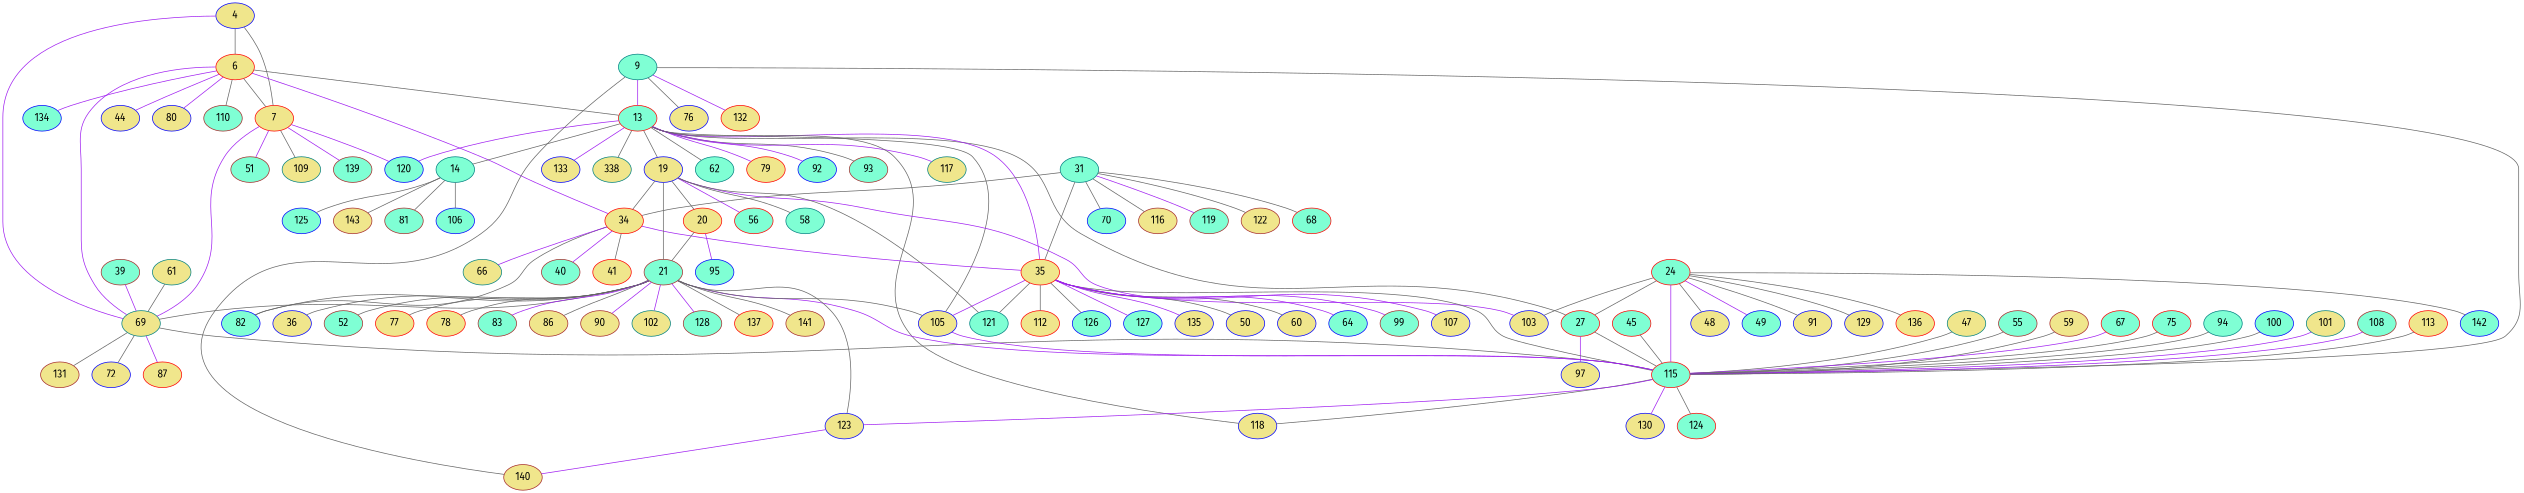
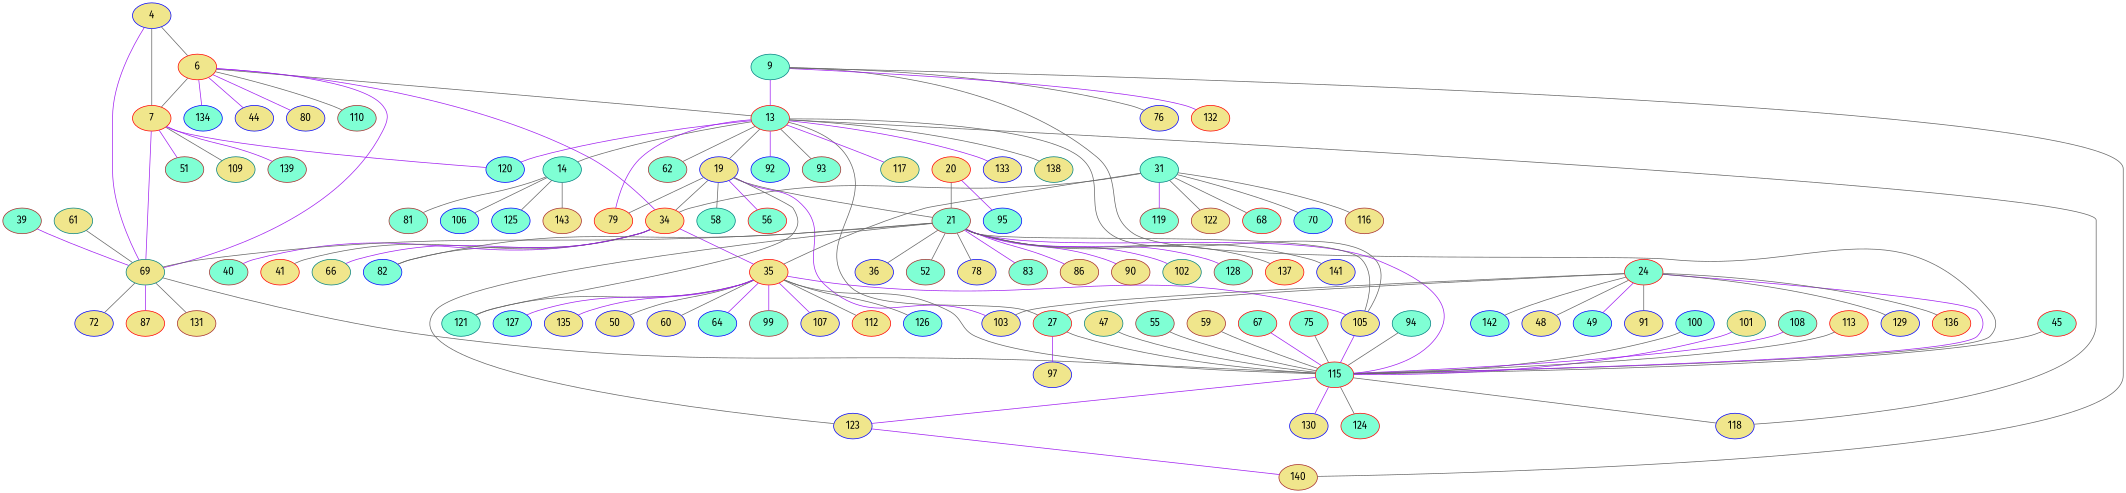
(984, 151) -> none
(612, 170) -> (1054, 170)
(715, 170) -> (668, 170)
(683, 195) -> (666, 195)
(604, 299) -> (1025, 249)
(395, 323) -> none
(446, 323) -> (977, 272)
(805, 323) -> (1336, 272)
